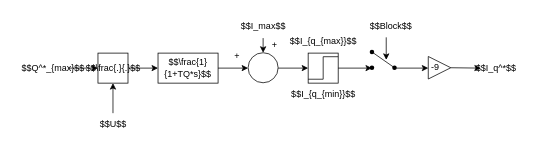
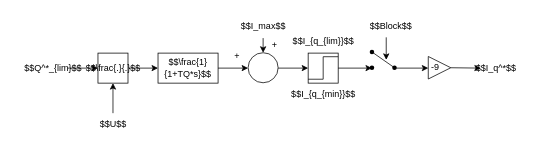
(323, 42) -> (323, 42)
(53, 68) -> (53, 68)
